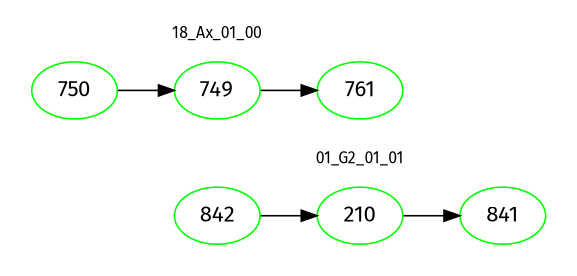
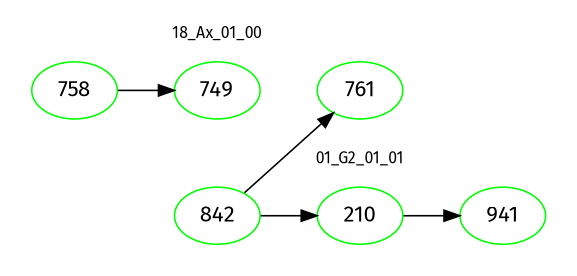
(75, 90) -> (75, 90)
(281, 90) -> (283, 158)
(503, 216) -> (503, 216)
